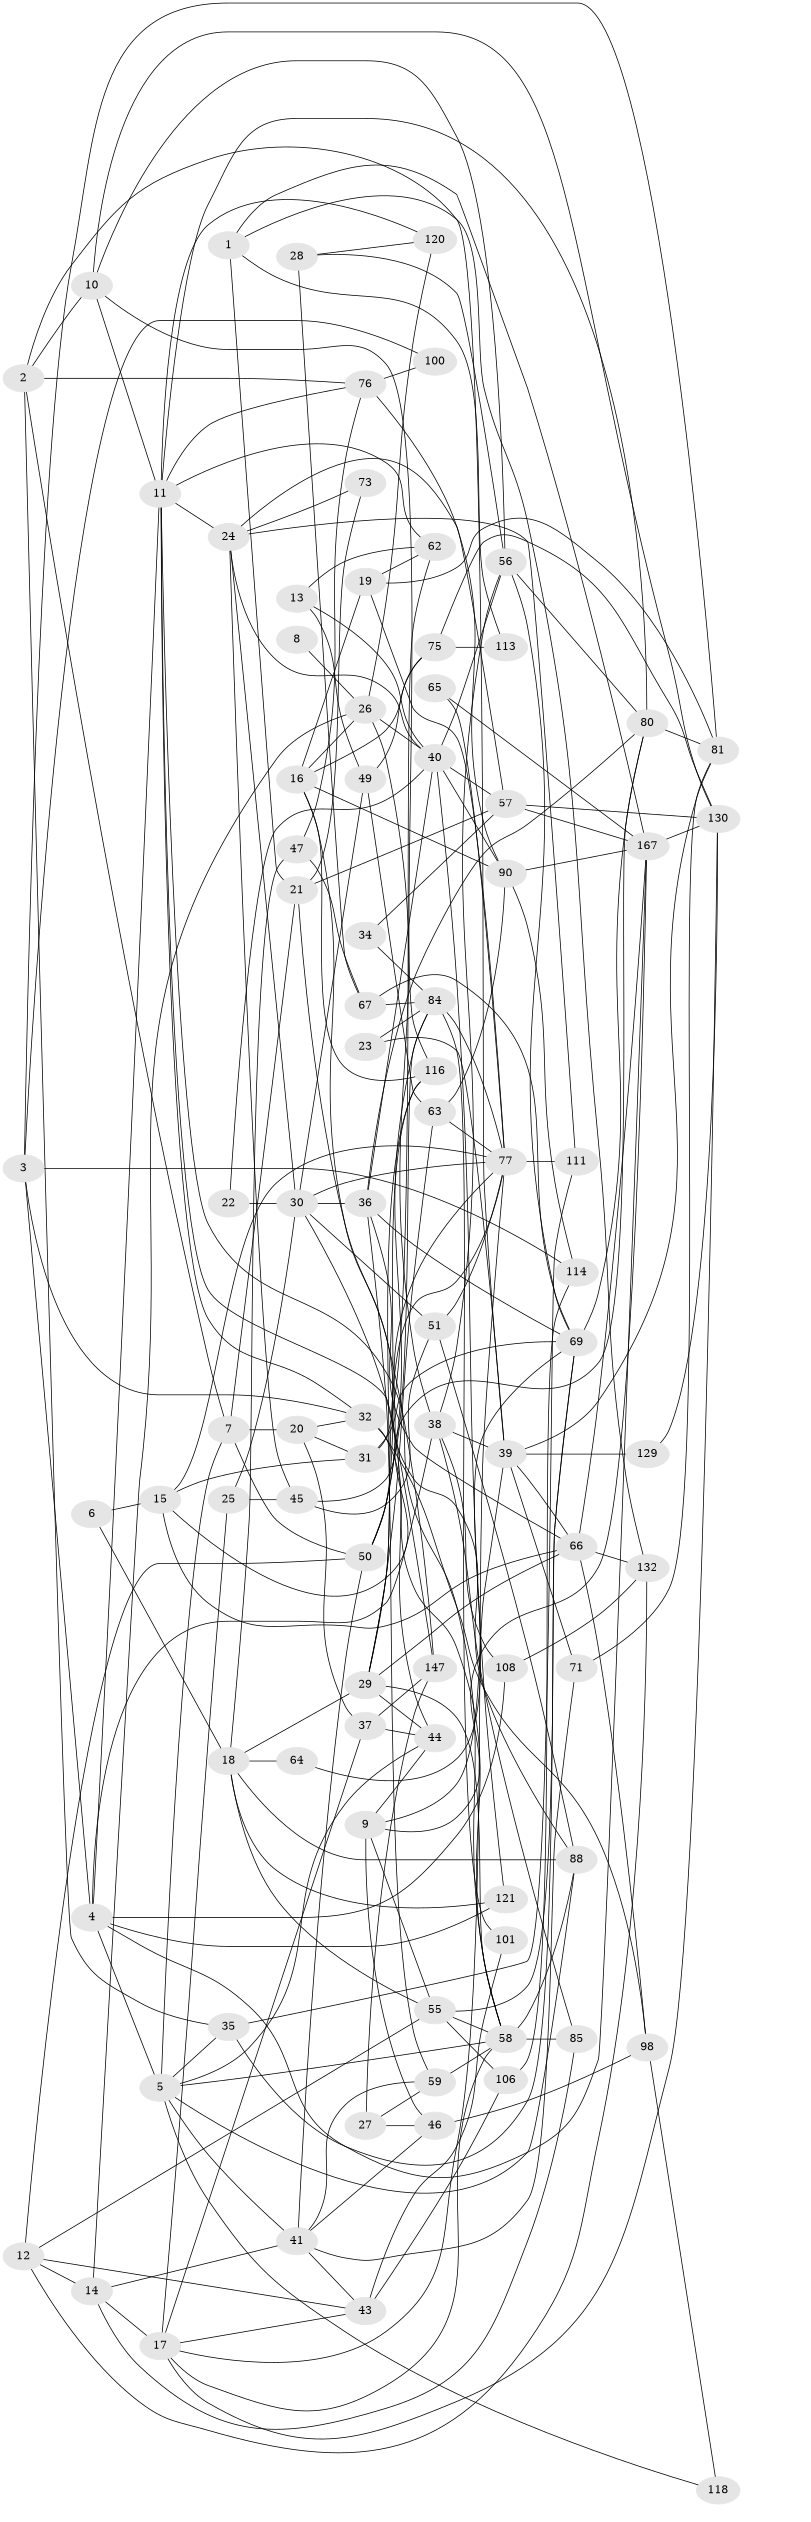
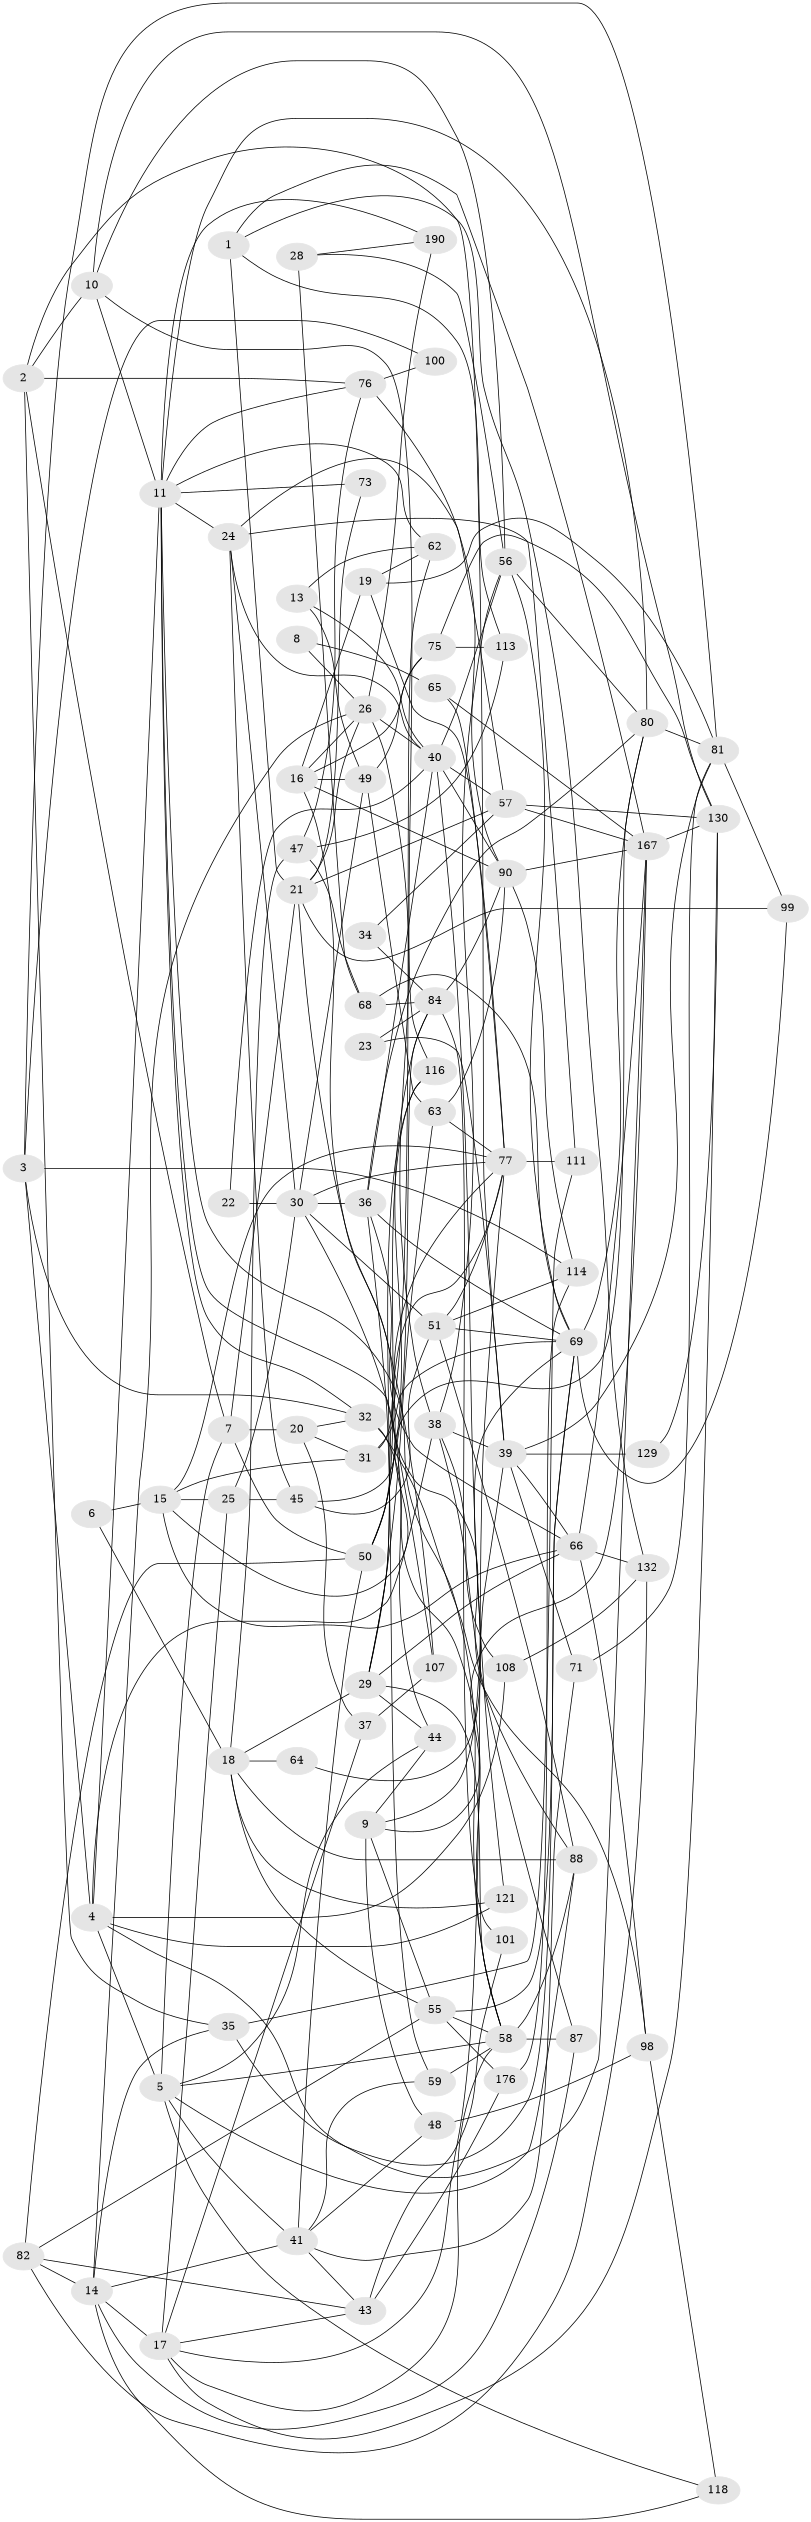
(435, 240) -> (435, 240)
(298, 512) -> (263, 489)
none -> (369, 658)
none -> (338, 786)
none -> (446, 790)
none -> (788, 909)
(322, 968) -> (327, 779)
(365, 1006) -> (365, 1006)
(478, 1071) -> (477, 940)
none -> (508, 1299)
none -> (506, 1334)
none -> (195, 1500)
(435, 1668) -> (435, 1668)
(400, 1732) -> none
(577, 2039) -> (577, 2039)
(194, 2057) -> (116, 2131)
(506, 2080) -> (506, 2080)
(365, 2126) -> none
(435, 2126) -> (435, 2126)
(24, 2256) -> (24, 2256)
none -> (347, 2518)
